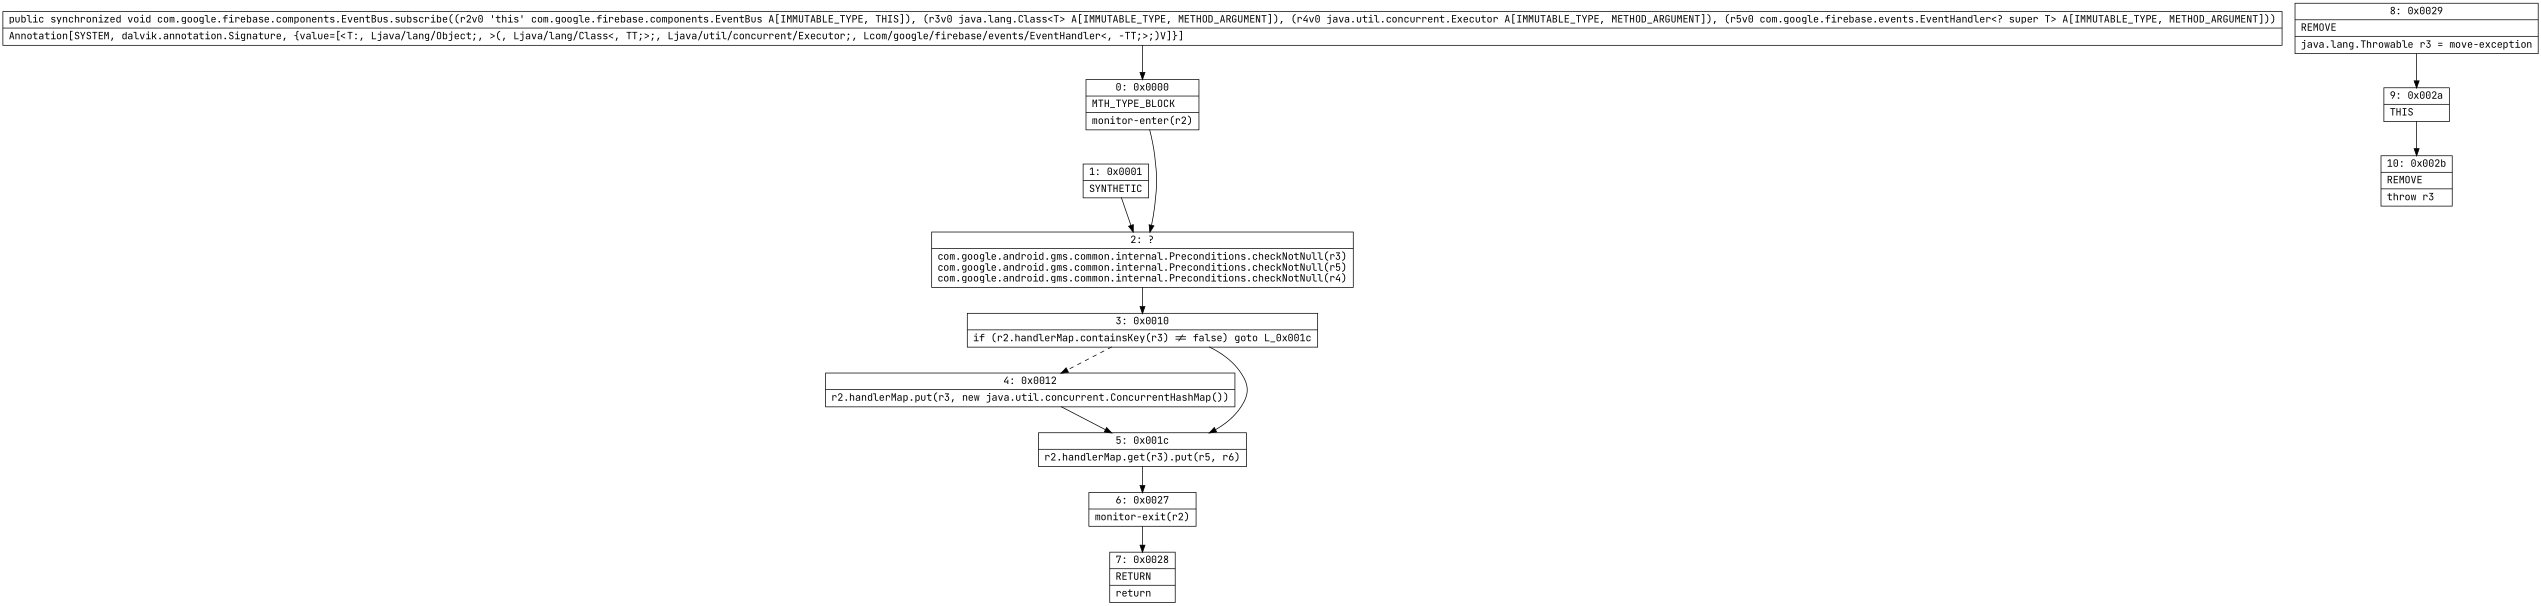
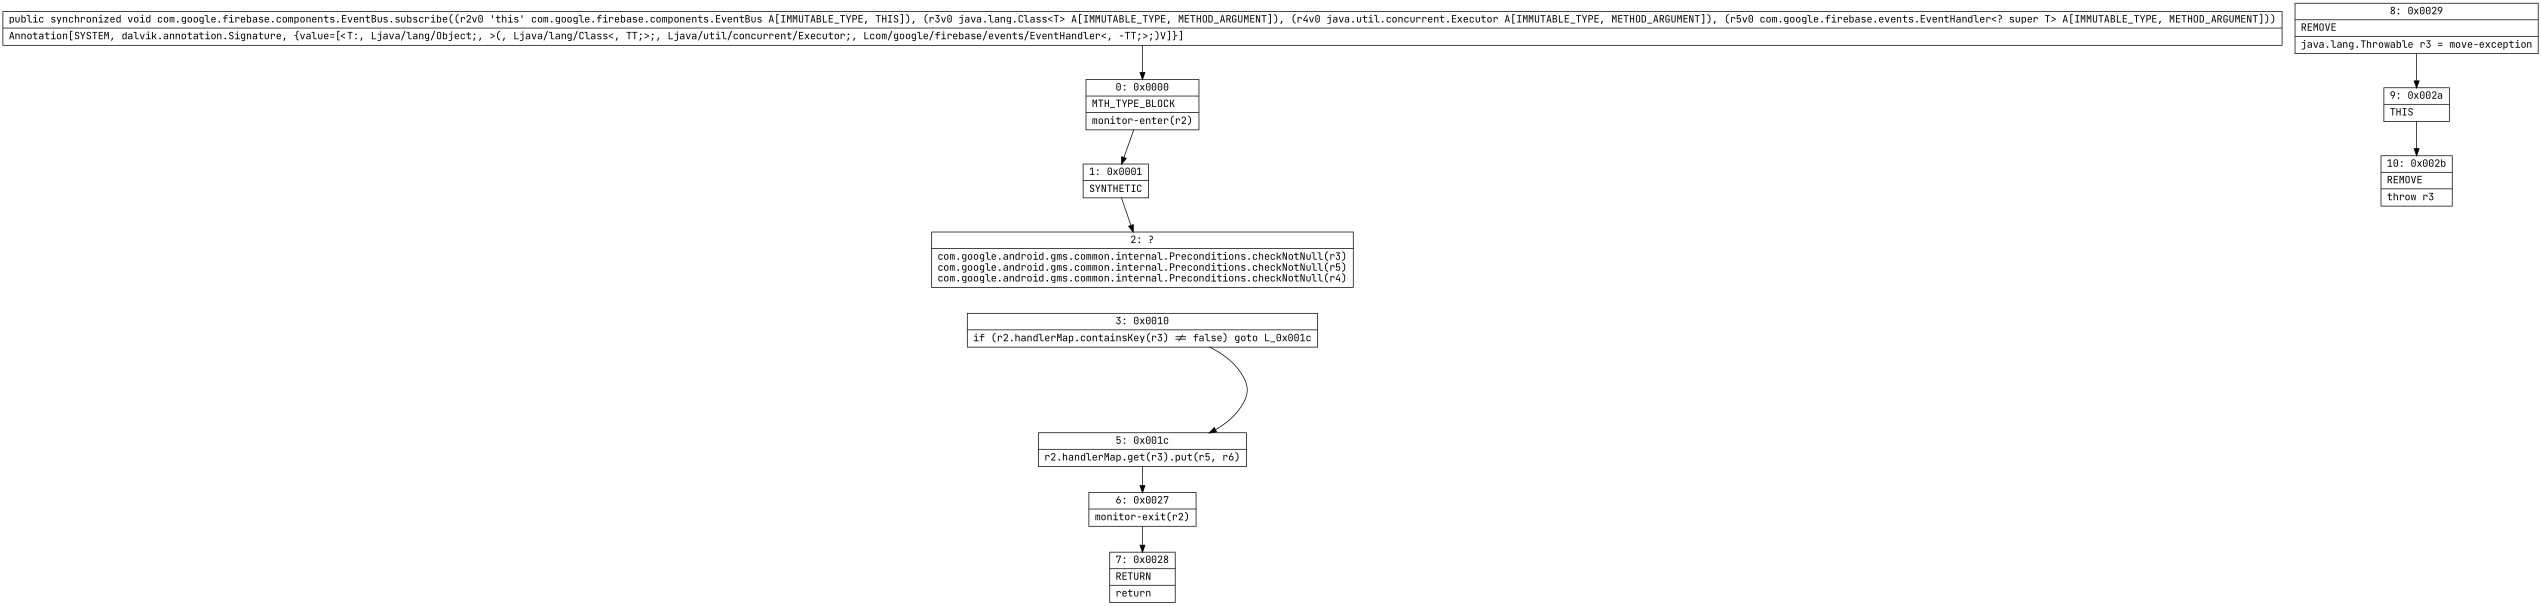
(1157, 177) -> (1129, 144)
(1142, 297) -> none
(1030, 390) -> none
